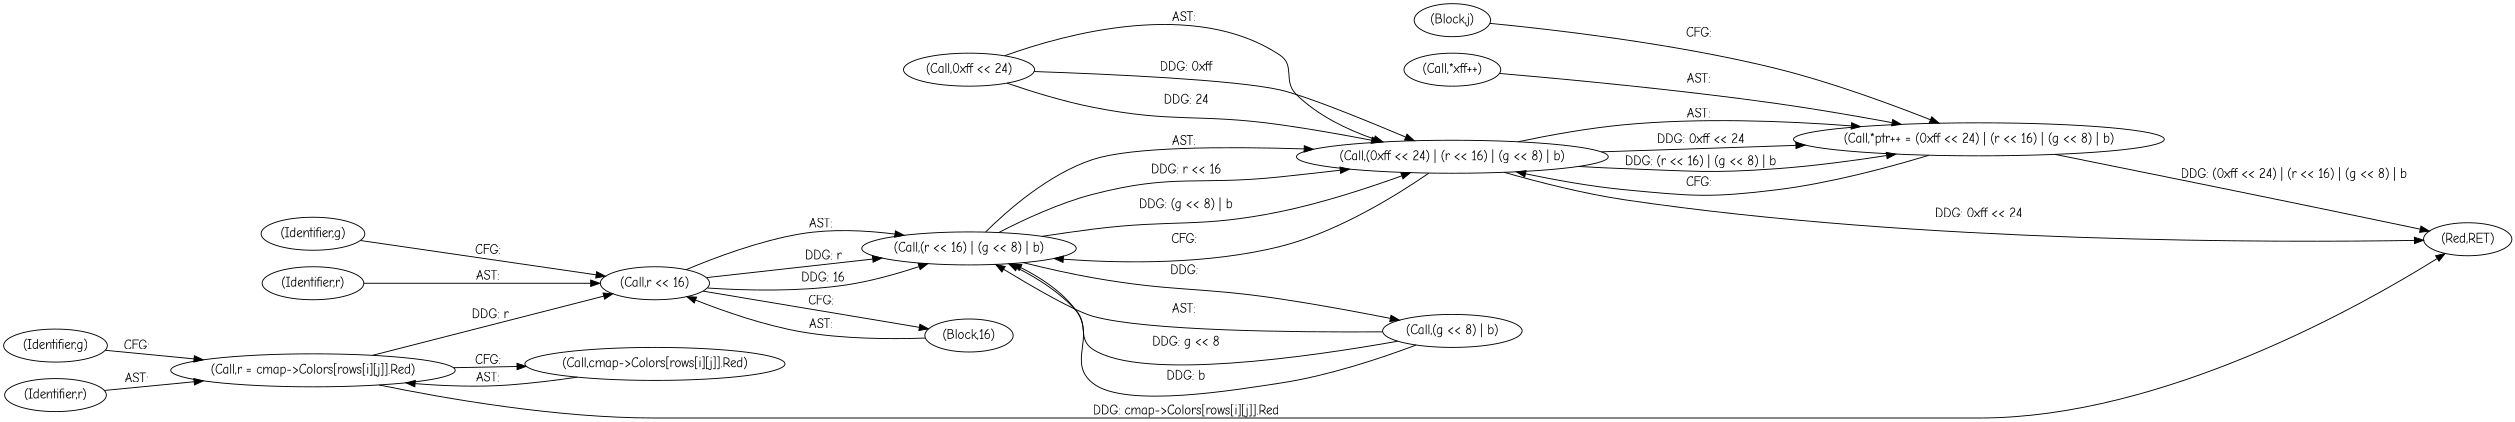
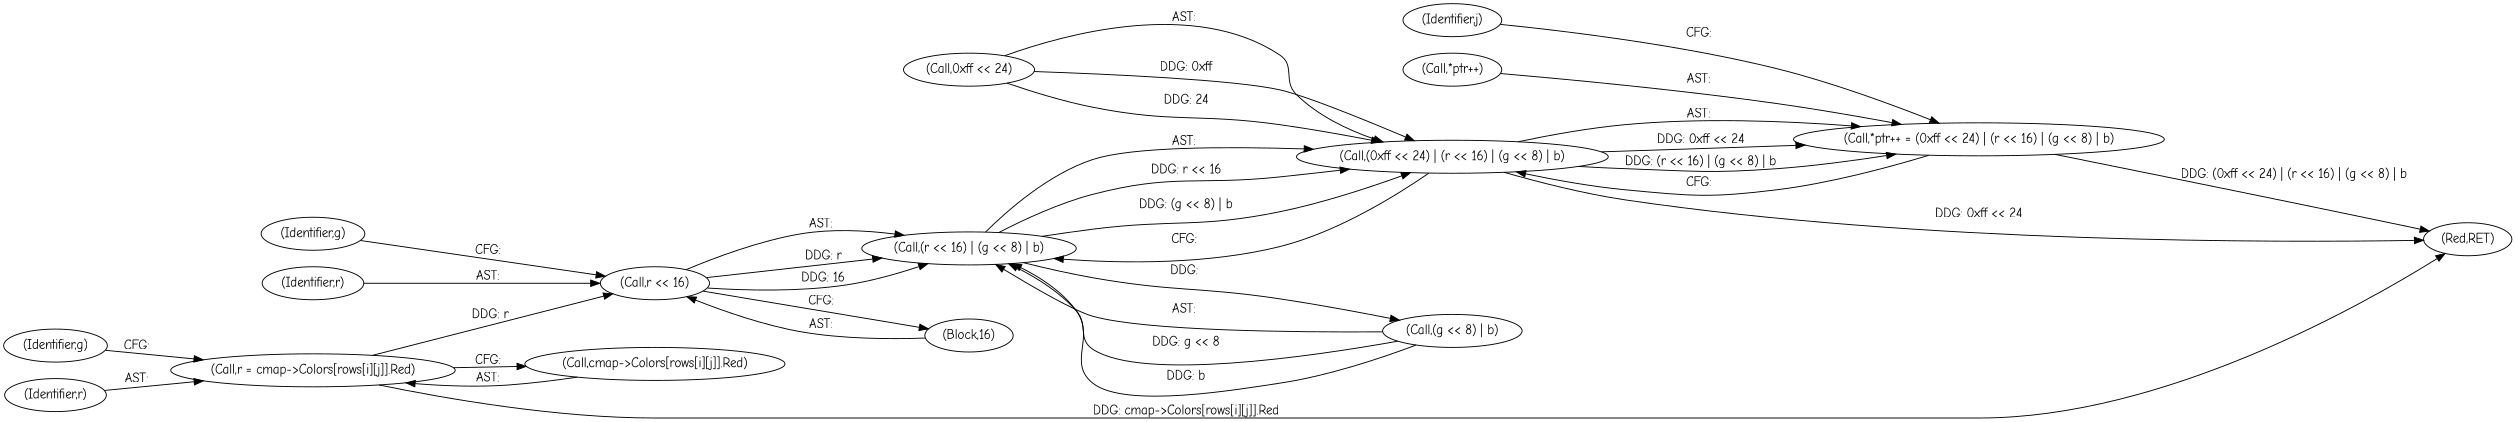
(1452, 20) -> (1452, 20)
(1452, 70) -> (1452, 70)
